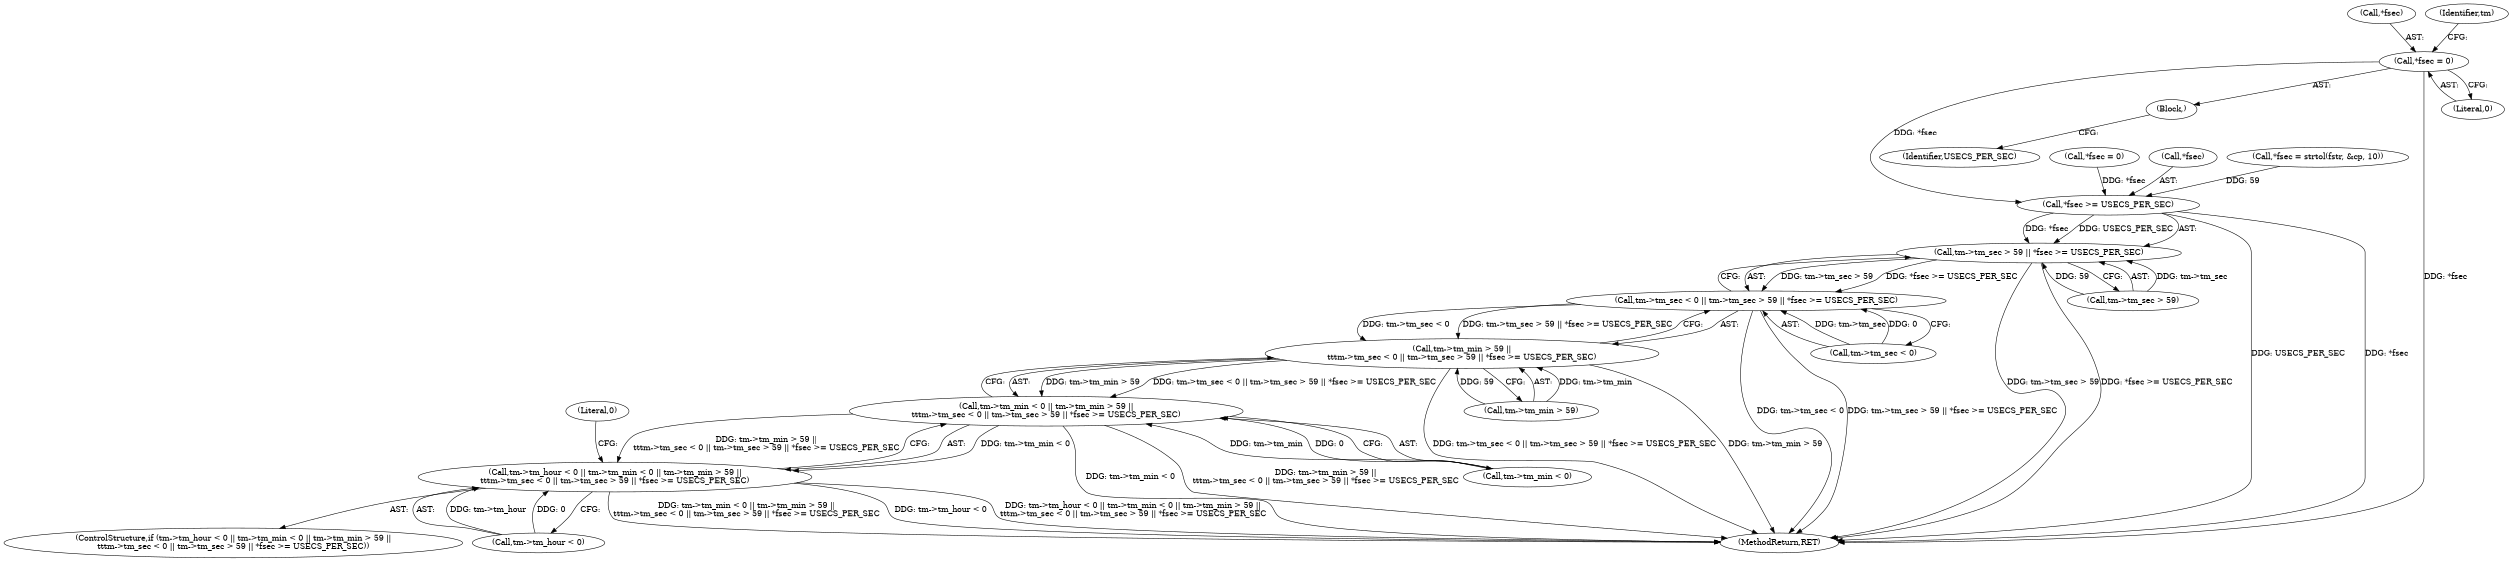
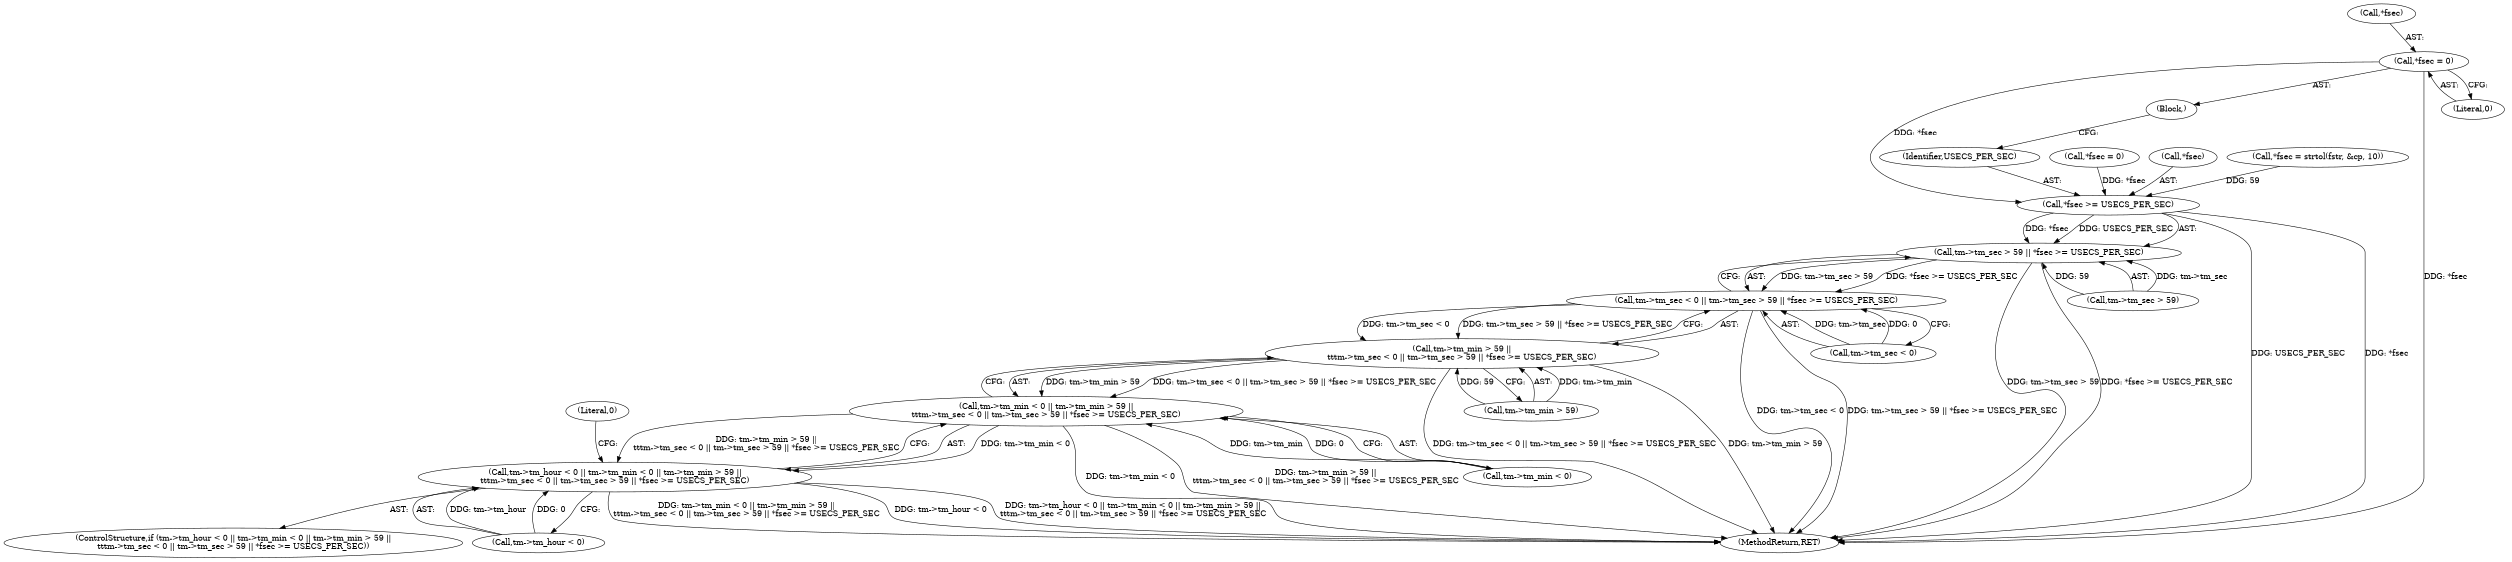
(2467, 14) -> none
none -> (2031, 180)
(2092, 273) -> none
